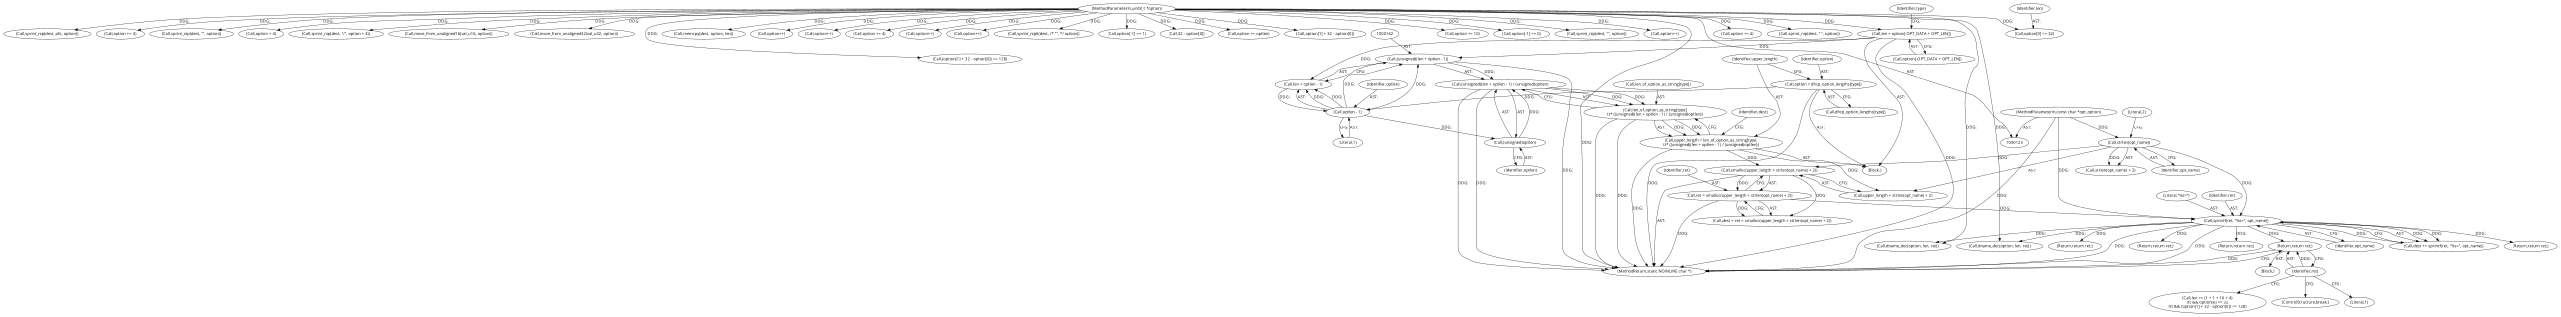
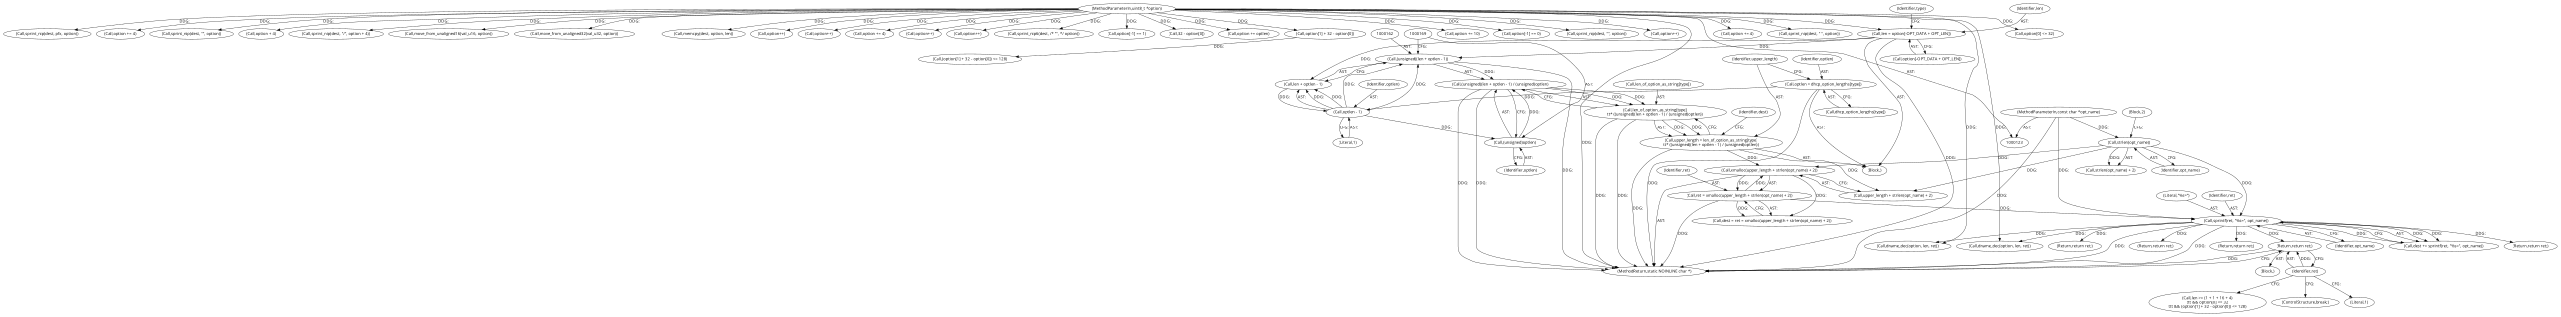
(721, 18) -> (1158, 49)
(2032, 20) -> (1997, 28)
none -> (1418, 34)
(1522, 112) -> (1522, 112)
(2059, 112) -> (2059, 112)
(2137, 112) -> (2137, 112)
(2033, 171) -> (2033, 171)
(1762, 183) -> (1762, 183)
